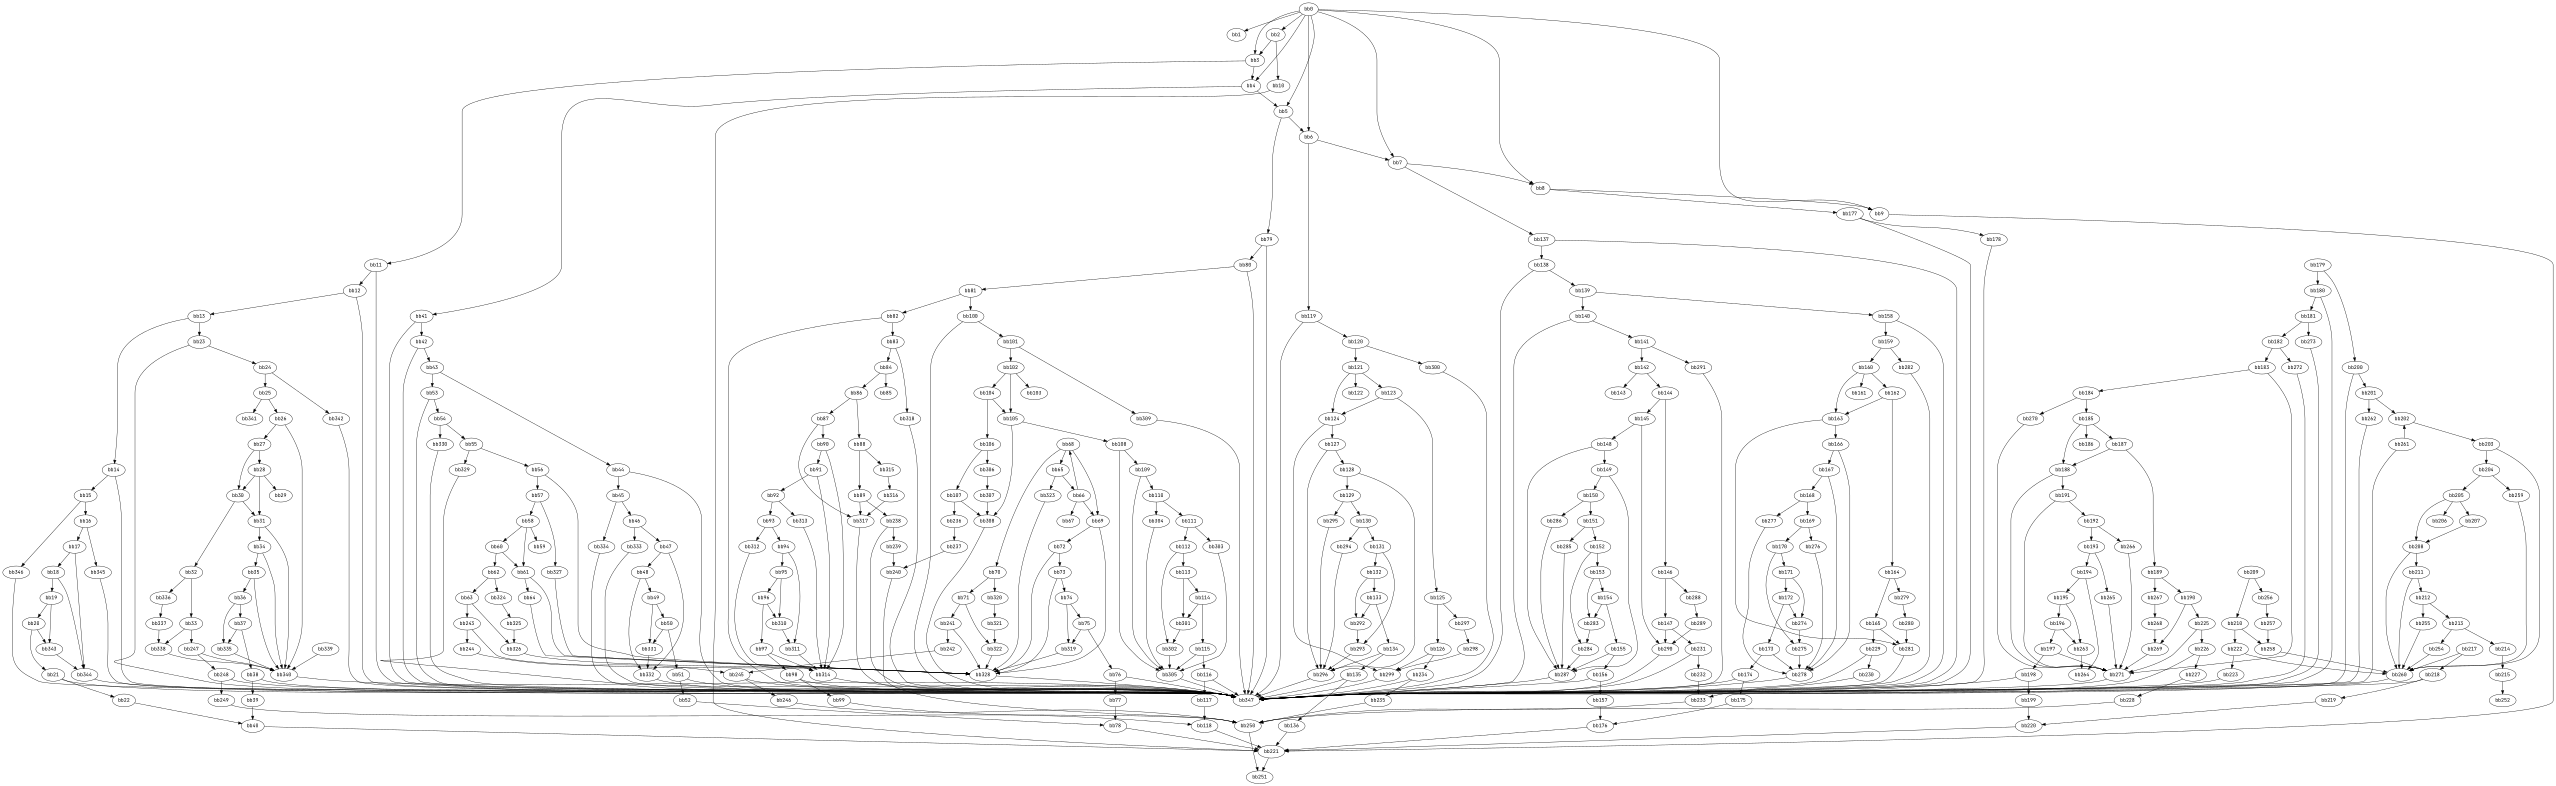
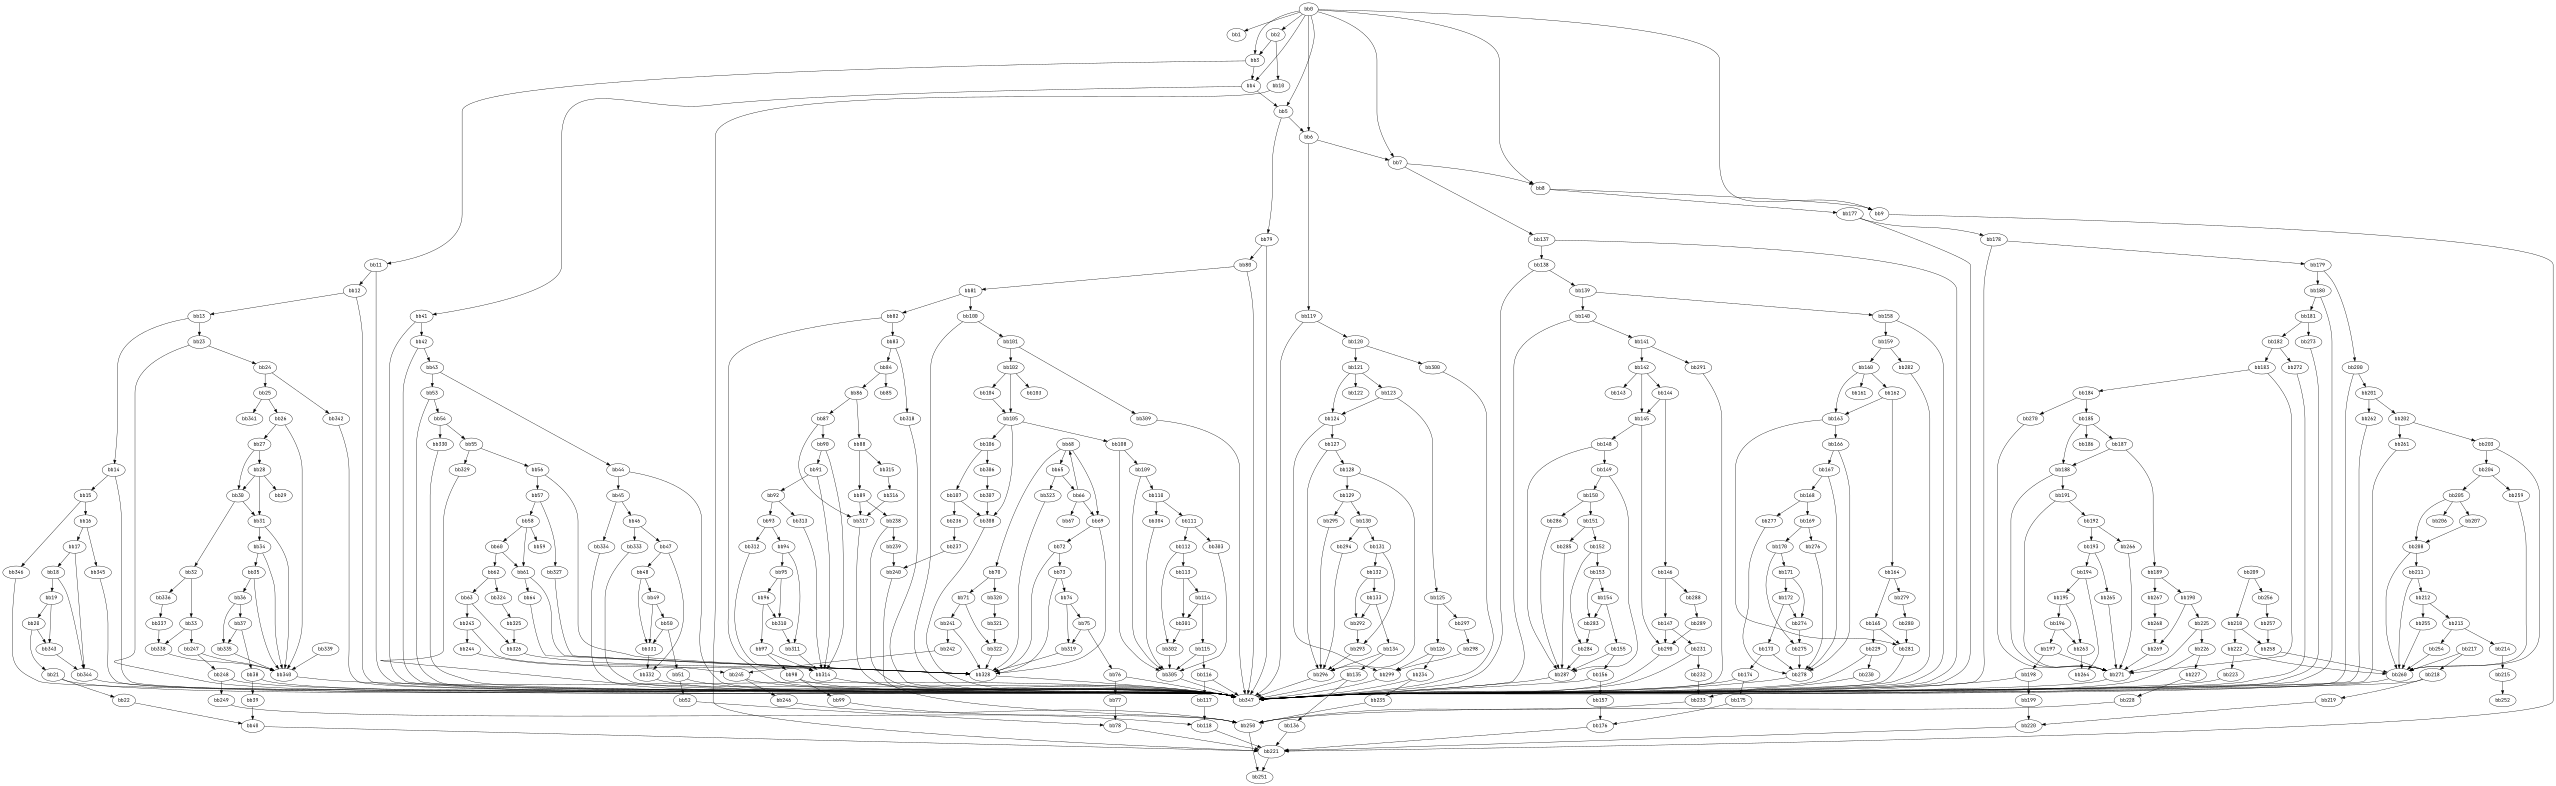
none -> (2154, 252)
none -> (1642, 391)
(987, 417) -> (1000, 430)
(2404, 433) -> (2400, 430)
(629, 623) -> (639, 609)
